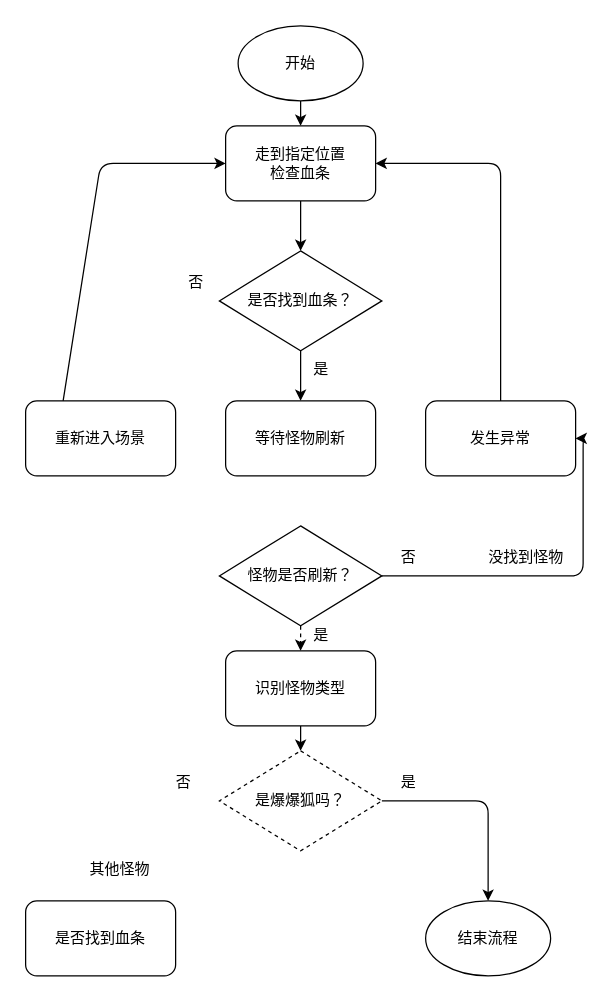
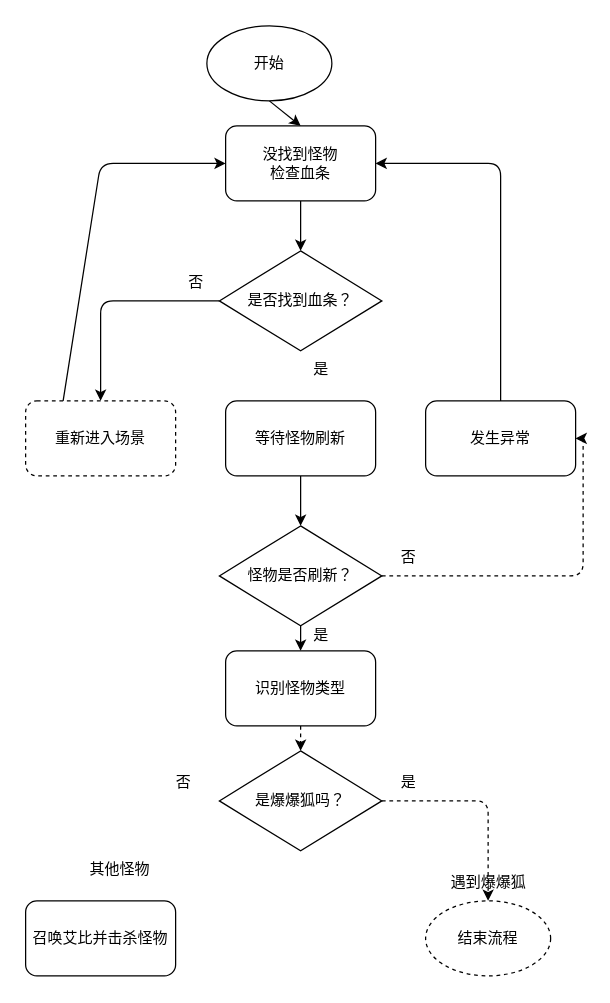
(301, 63) -> (269, 63)
(301, 163) -> (301, 163)
none -> (119, 301)
(301, 372) -> none
(101, 438) -> (101, 438)
none -> (301, 497)
(526, 557) -> none
(544, 576) -> (544, 576)
(301, 635) -> (301, 635)
(301, 735) -> (301, 735)
(301, 801) -> (301, 801)
(476, 801) -> (476, 801)
none -> (488, 882)
(101, 938) -> (101, 938)
(488, 938) -> (488, 938)
